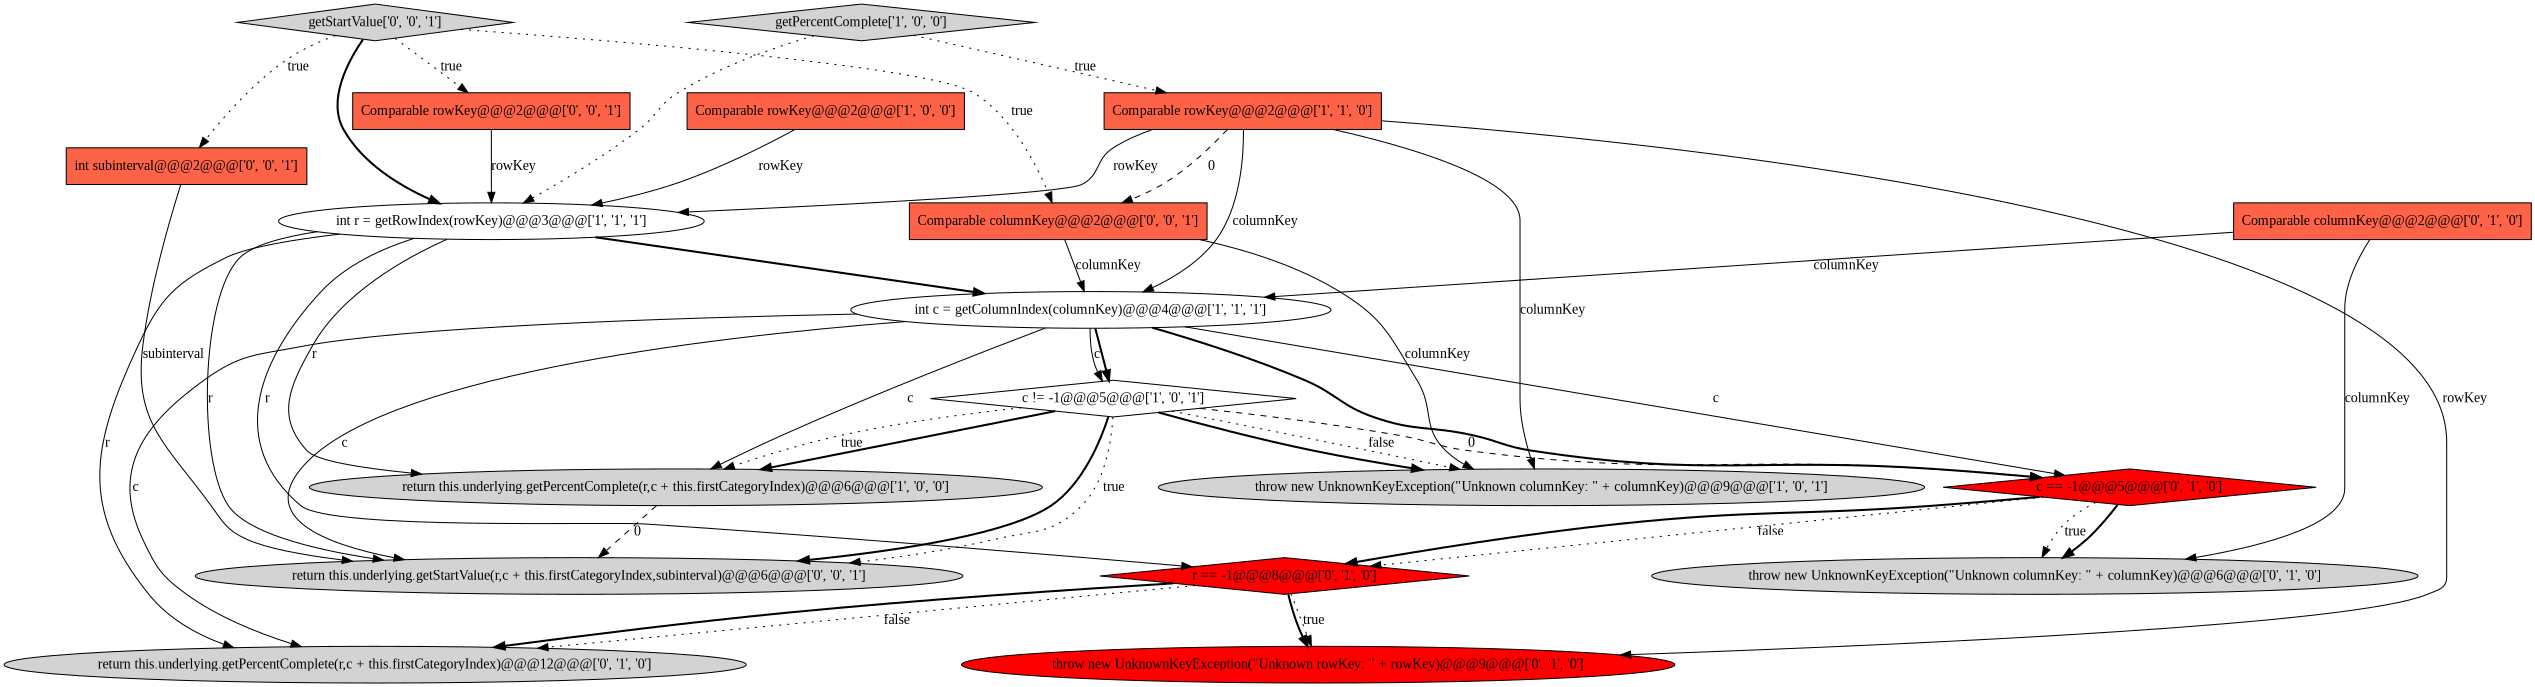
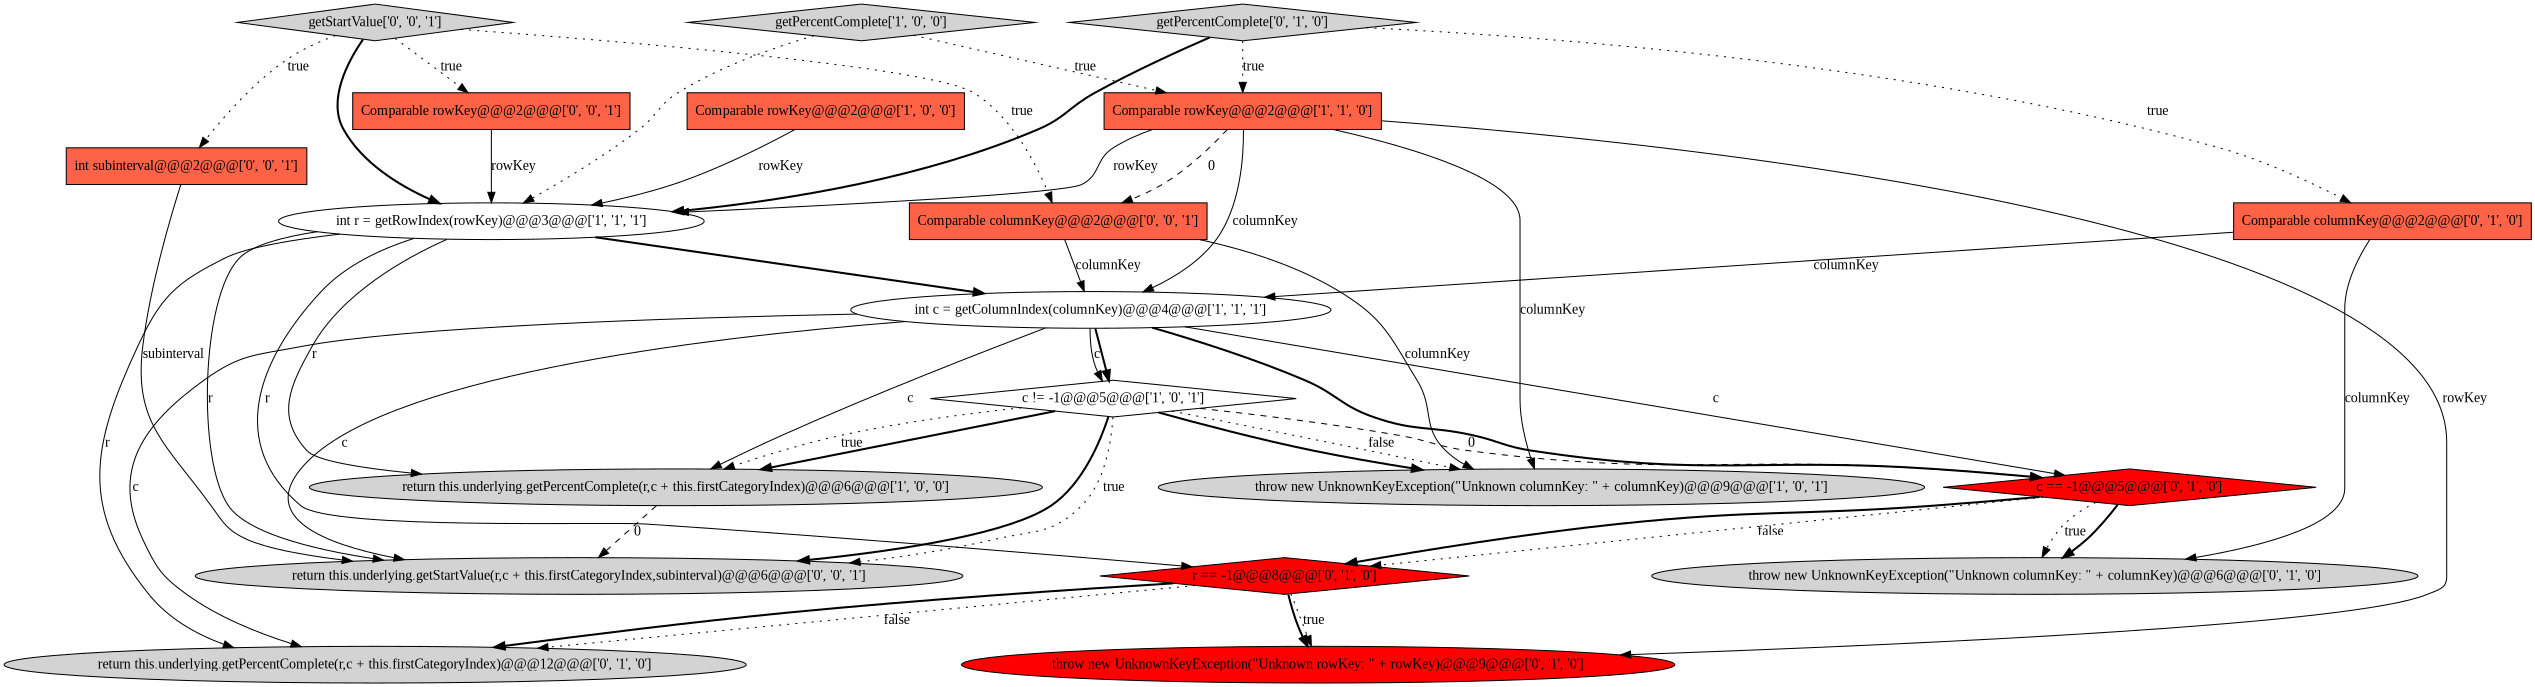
none -> (1243, 22)
